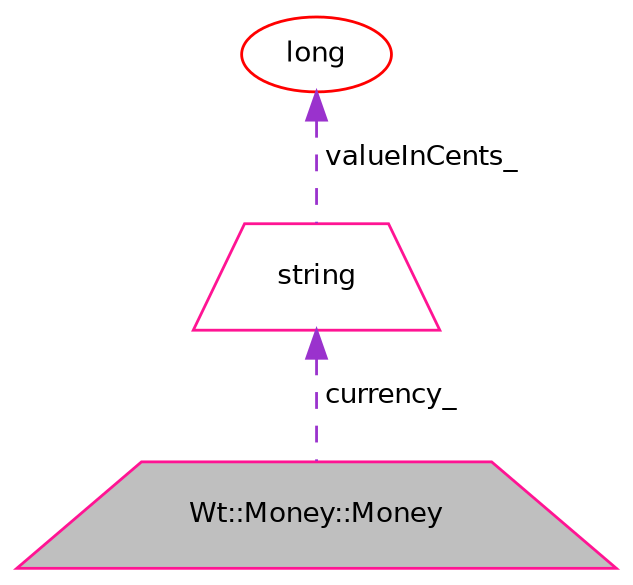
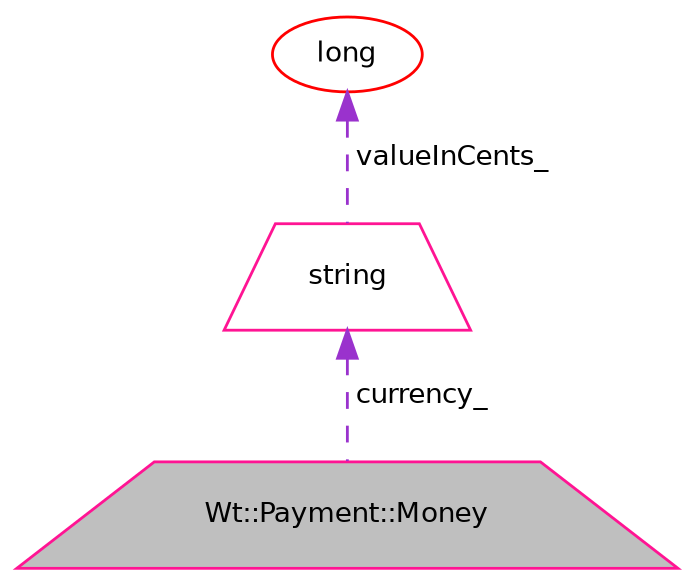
(317, 515) -> (347, 515)
